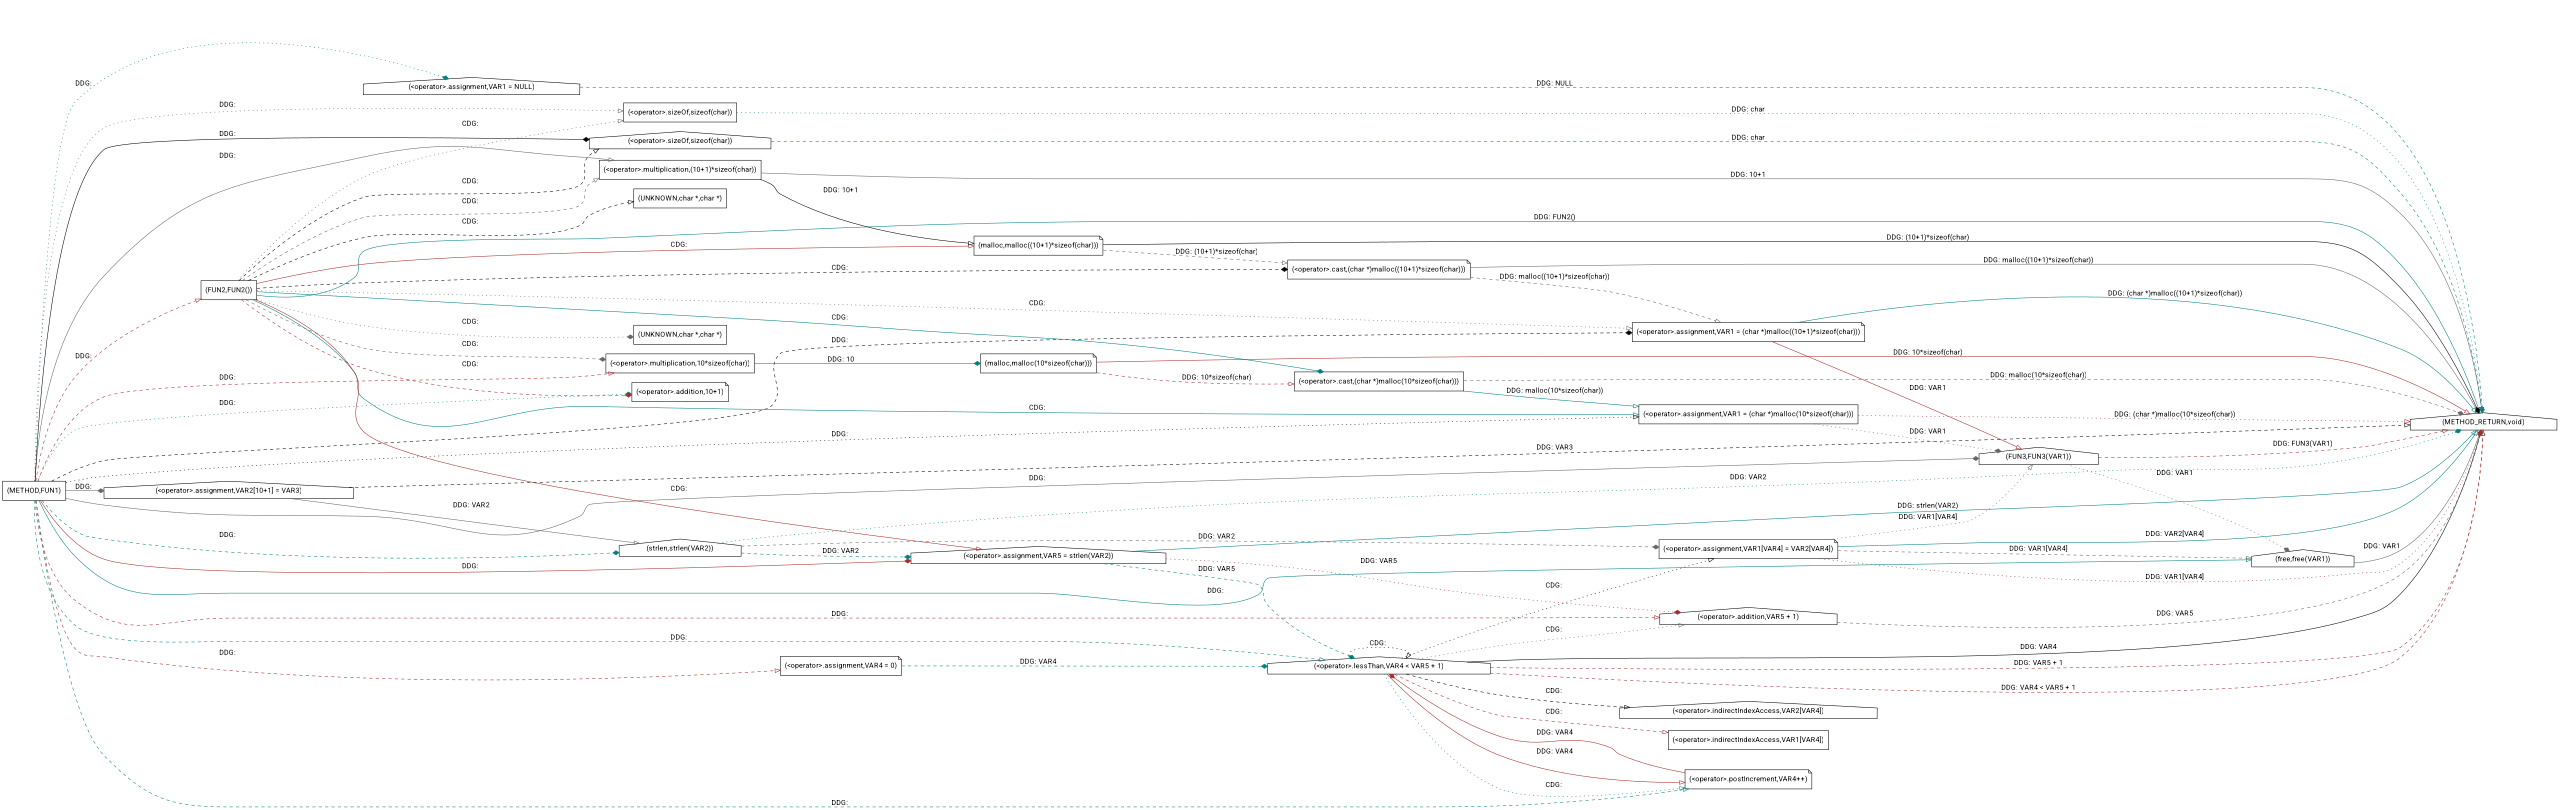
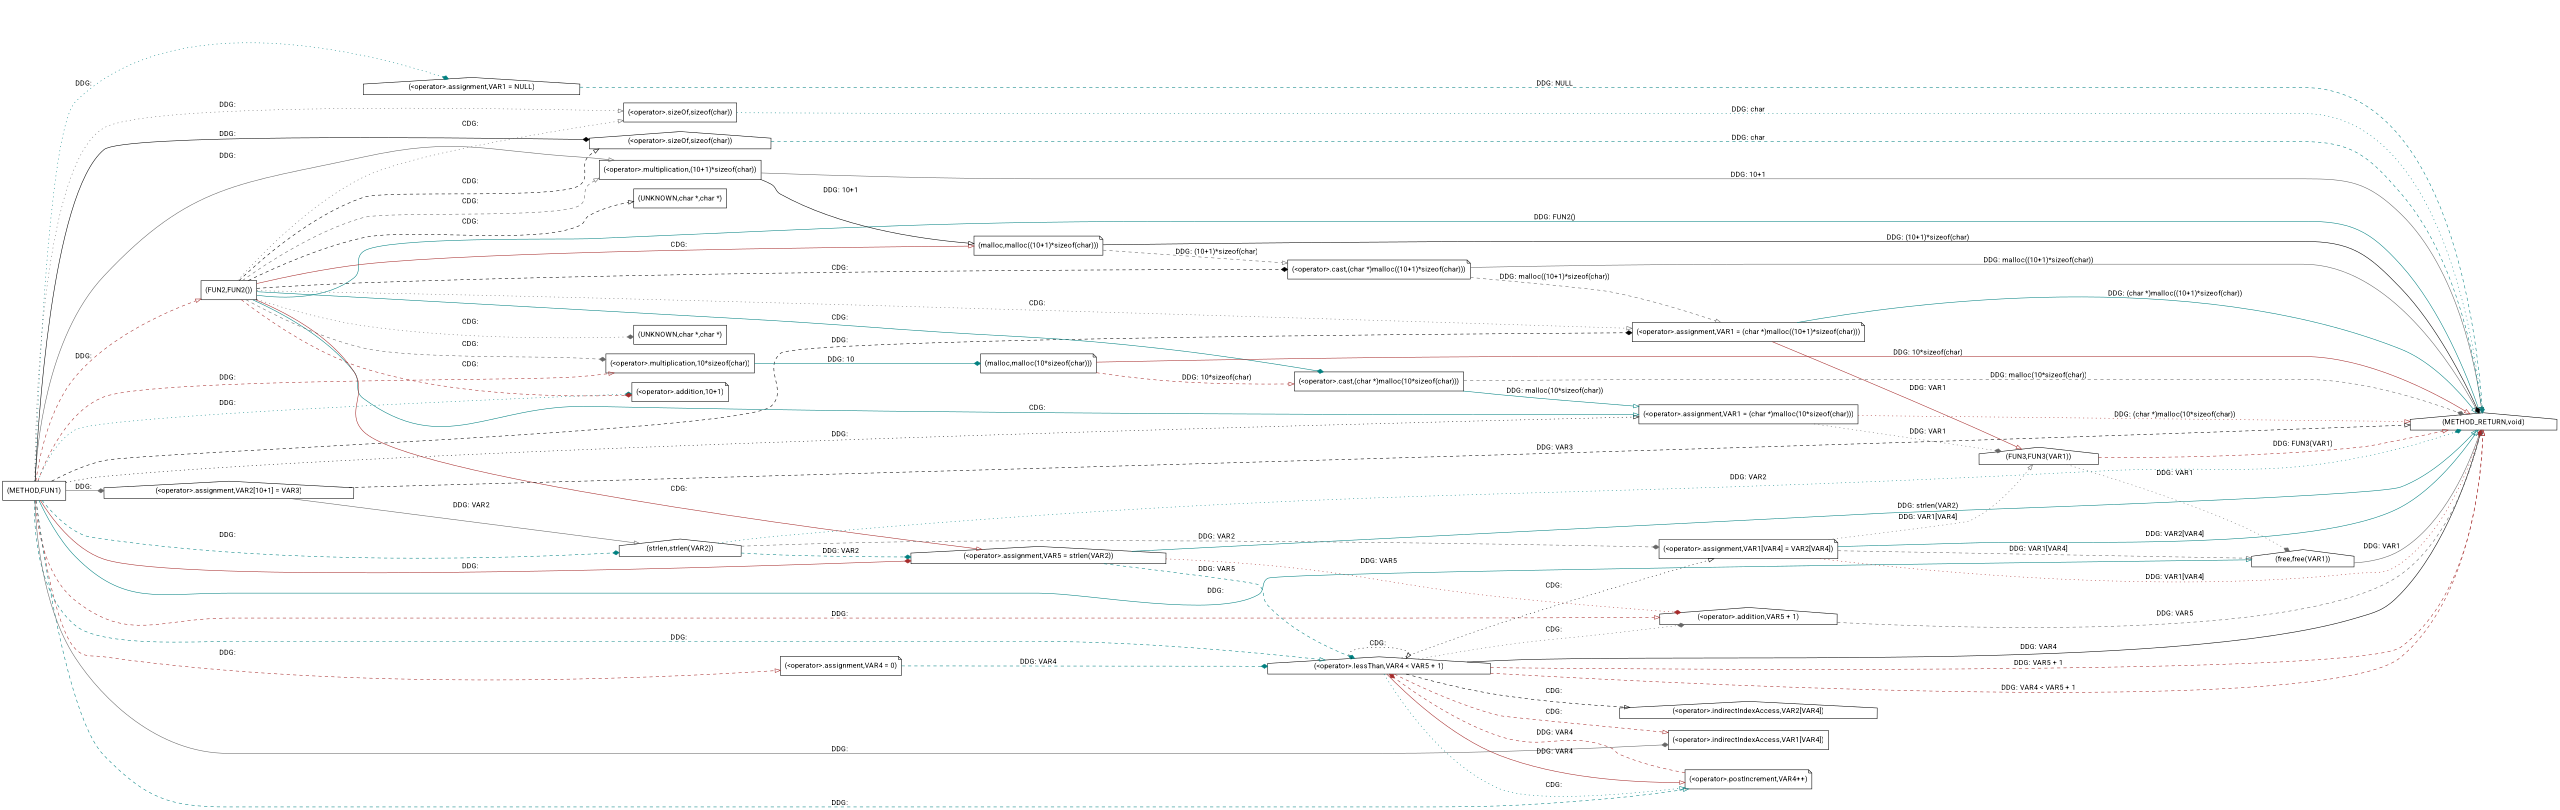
(1014, 487) -> (769, 753)
(1548, 640) -> (1548, 640)
(1535, 742) -> (1535, 742)
